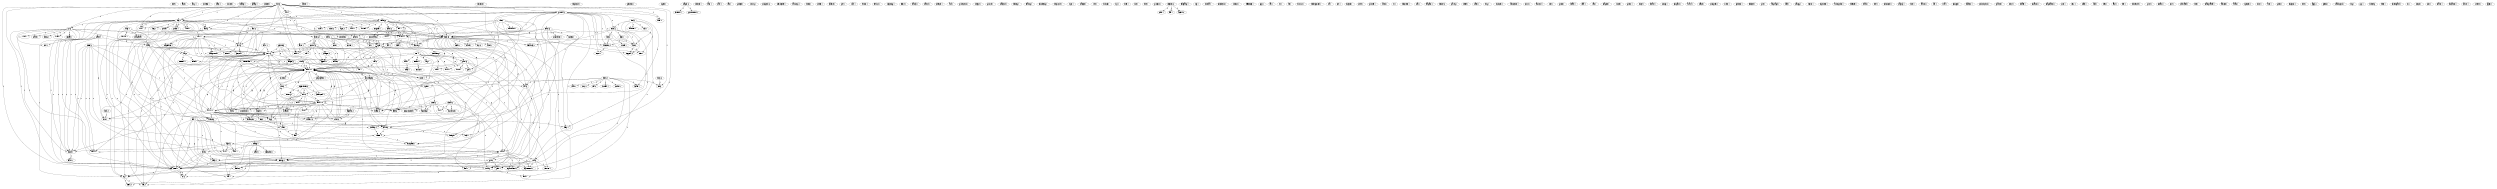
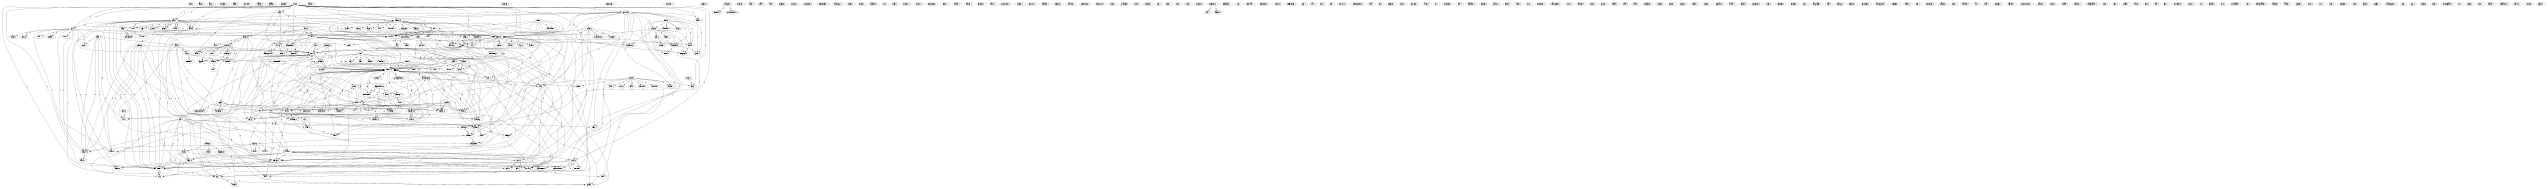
none -> (2202, 4)
(1162, 12) -> none
(407, 66) -> (365, 57)
